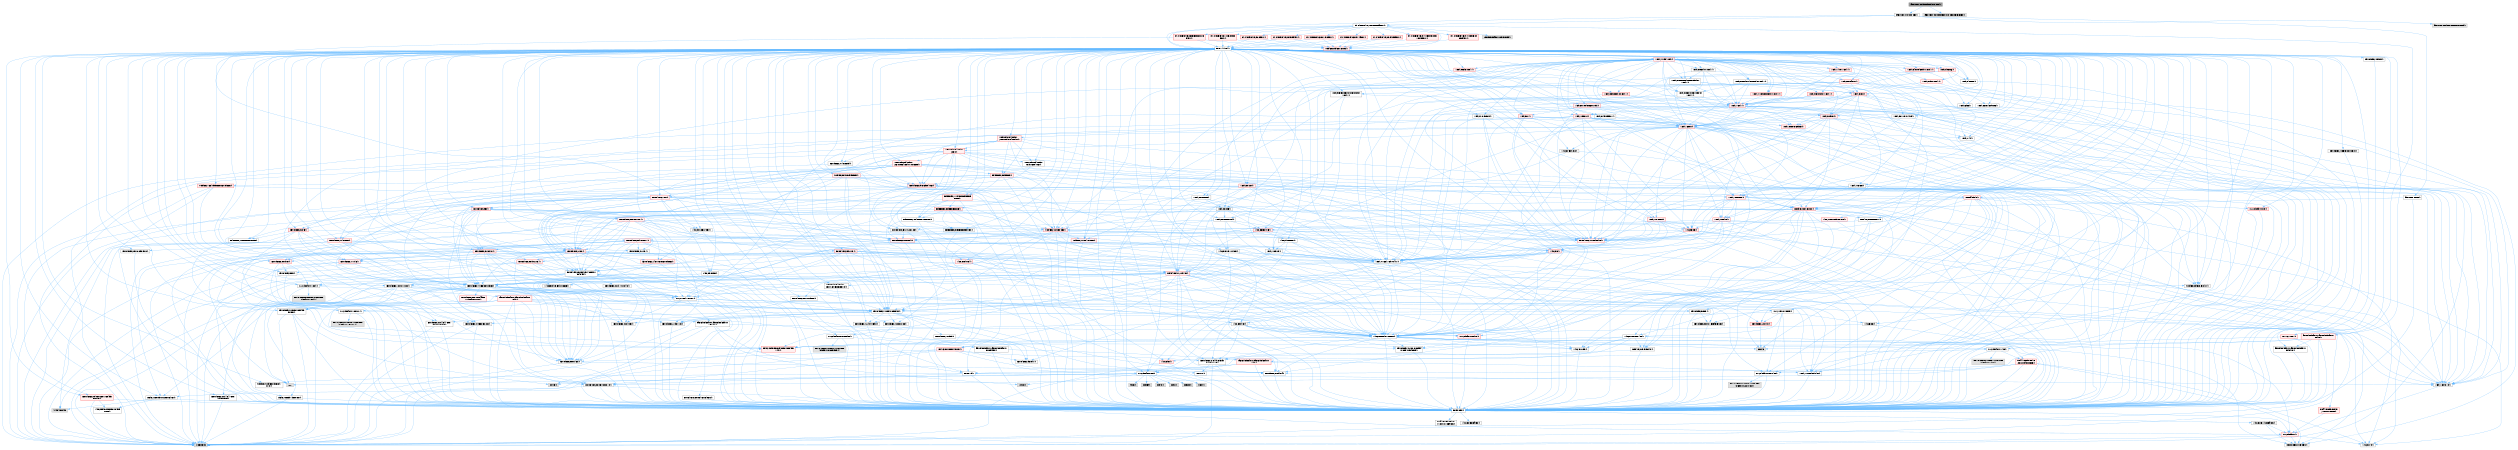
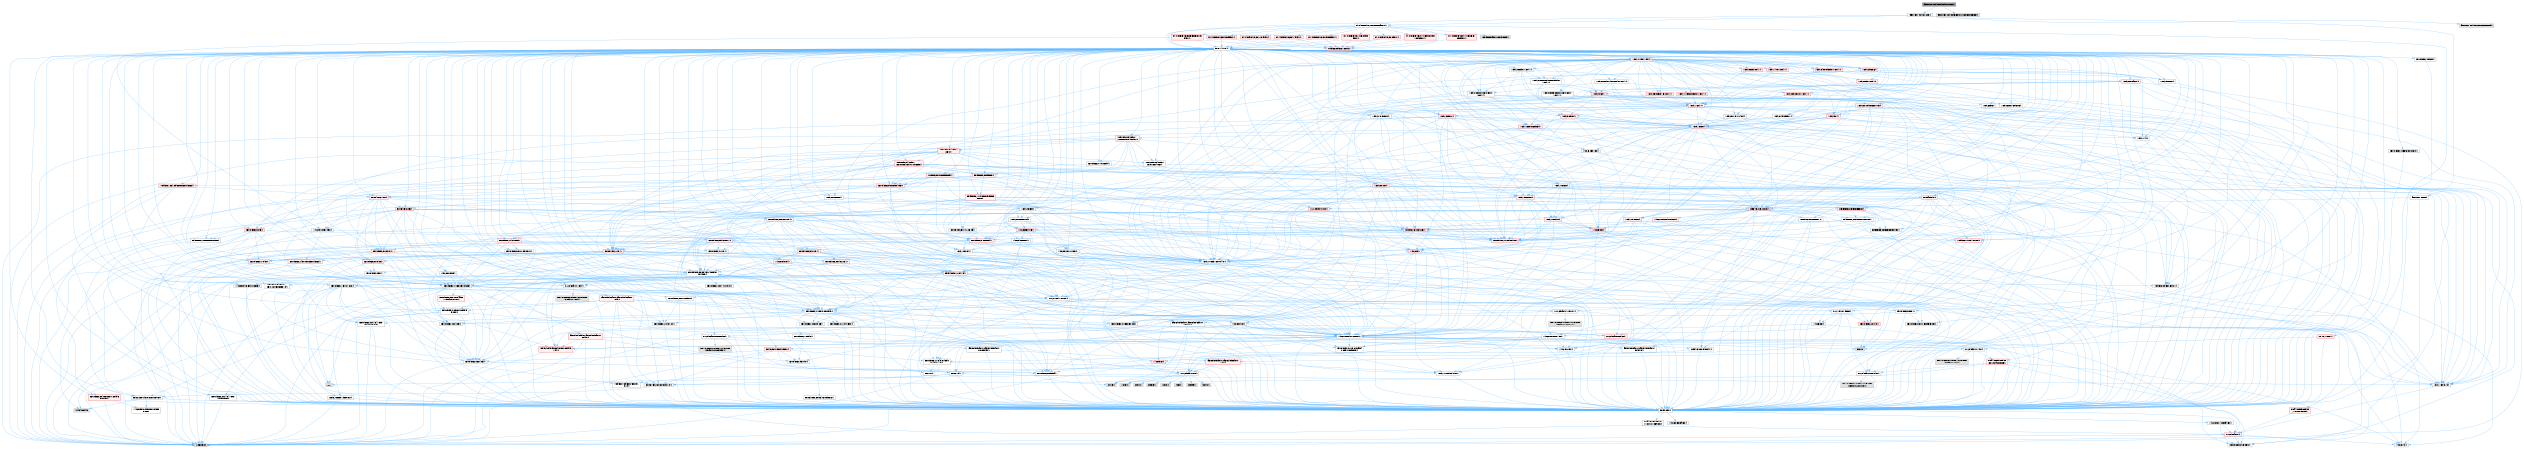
(1684, 179) -> (1565, 142)
